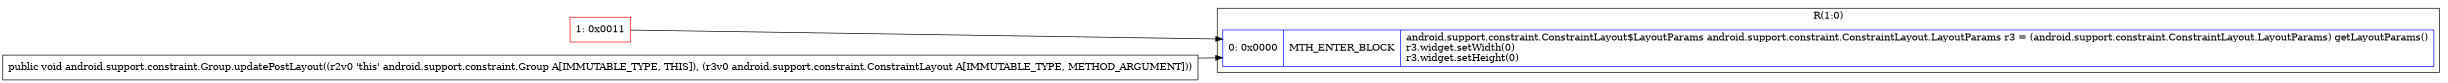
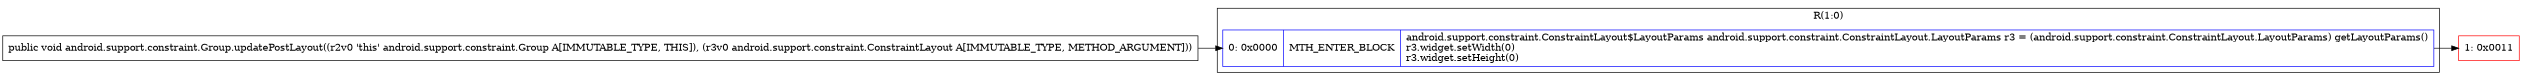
(923, 35) -> (2444, 48)
